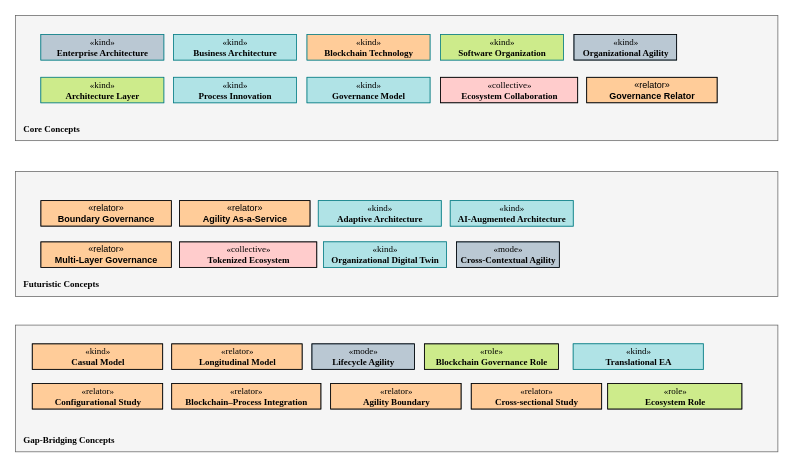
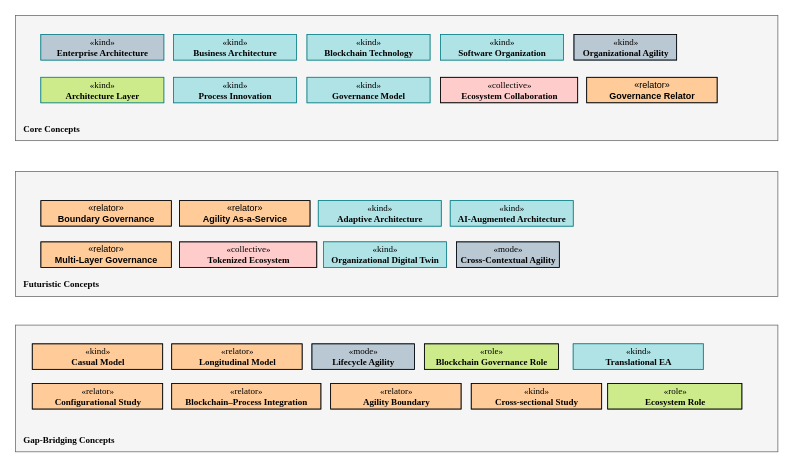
(369, 47) -> (369, 47)
(502, 47) -> (502, 47)
(537, 396) -> (537, 396)
